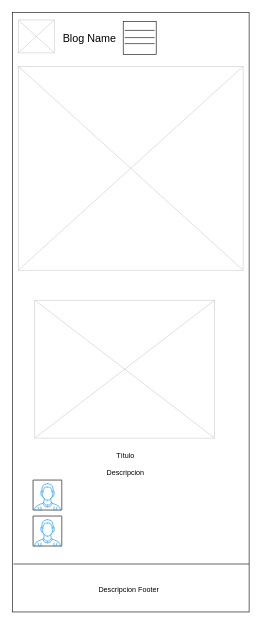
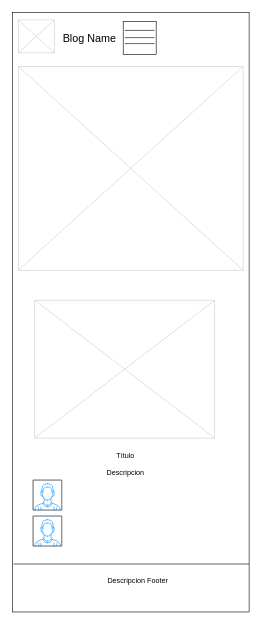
(129, 588) -> (138, 579)
